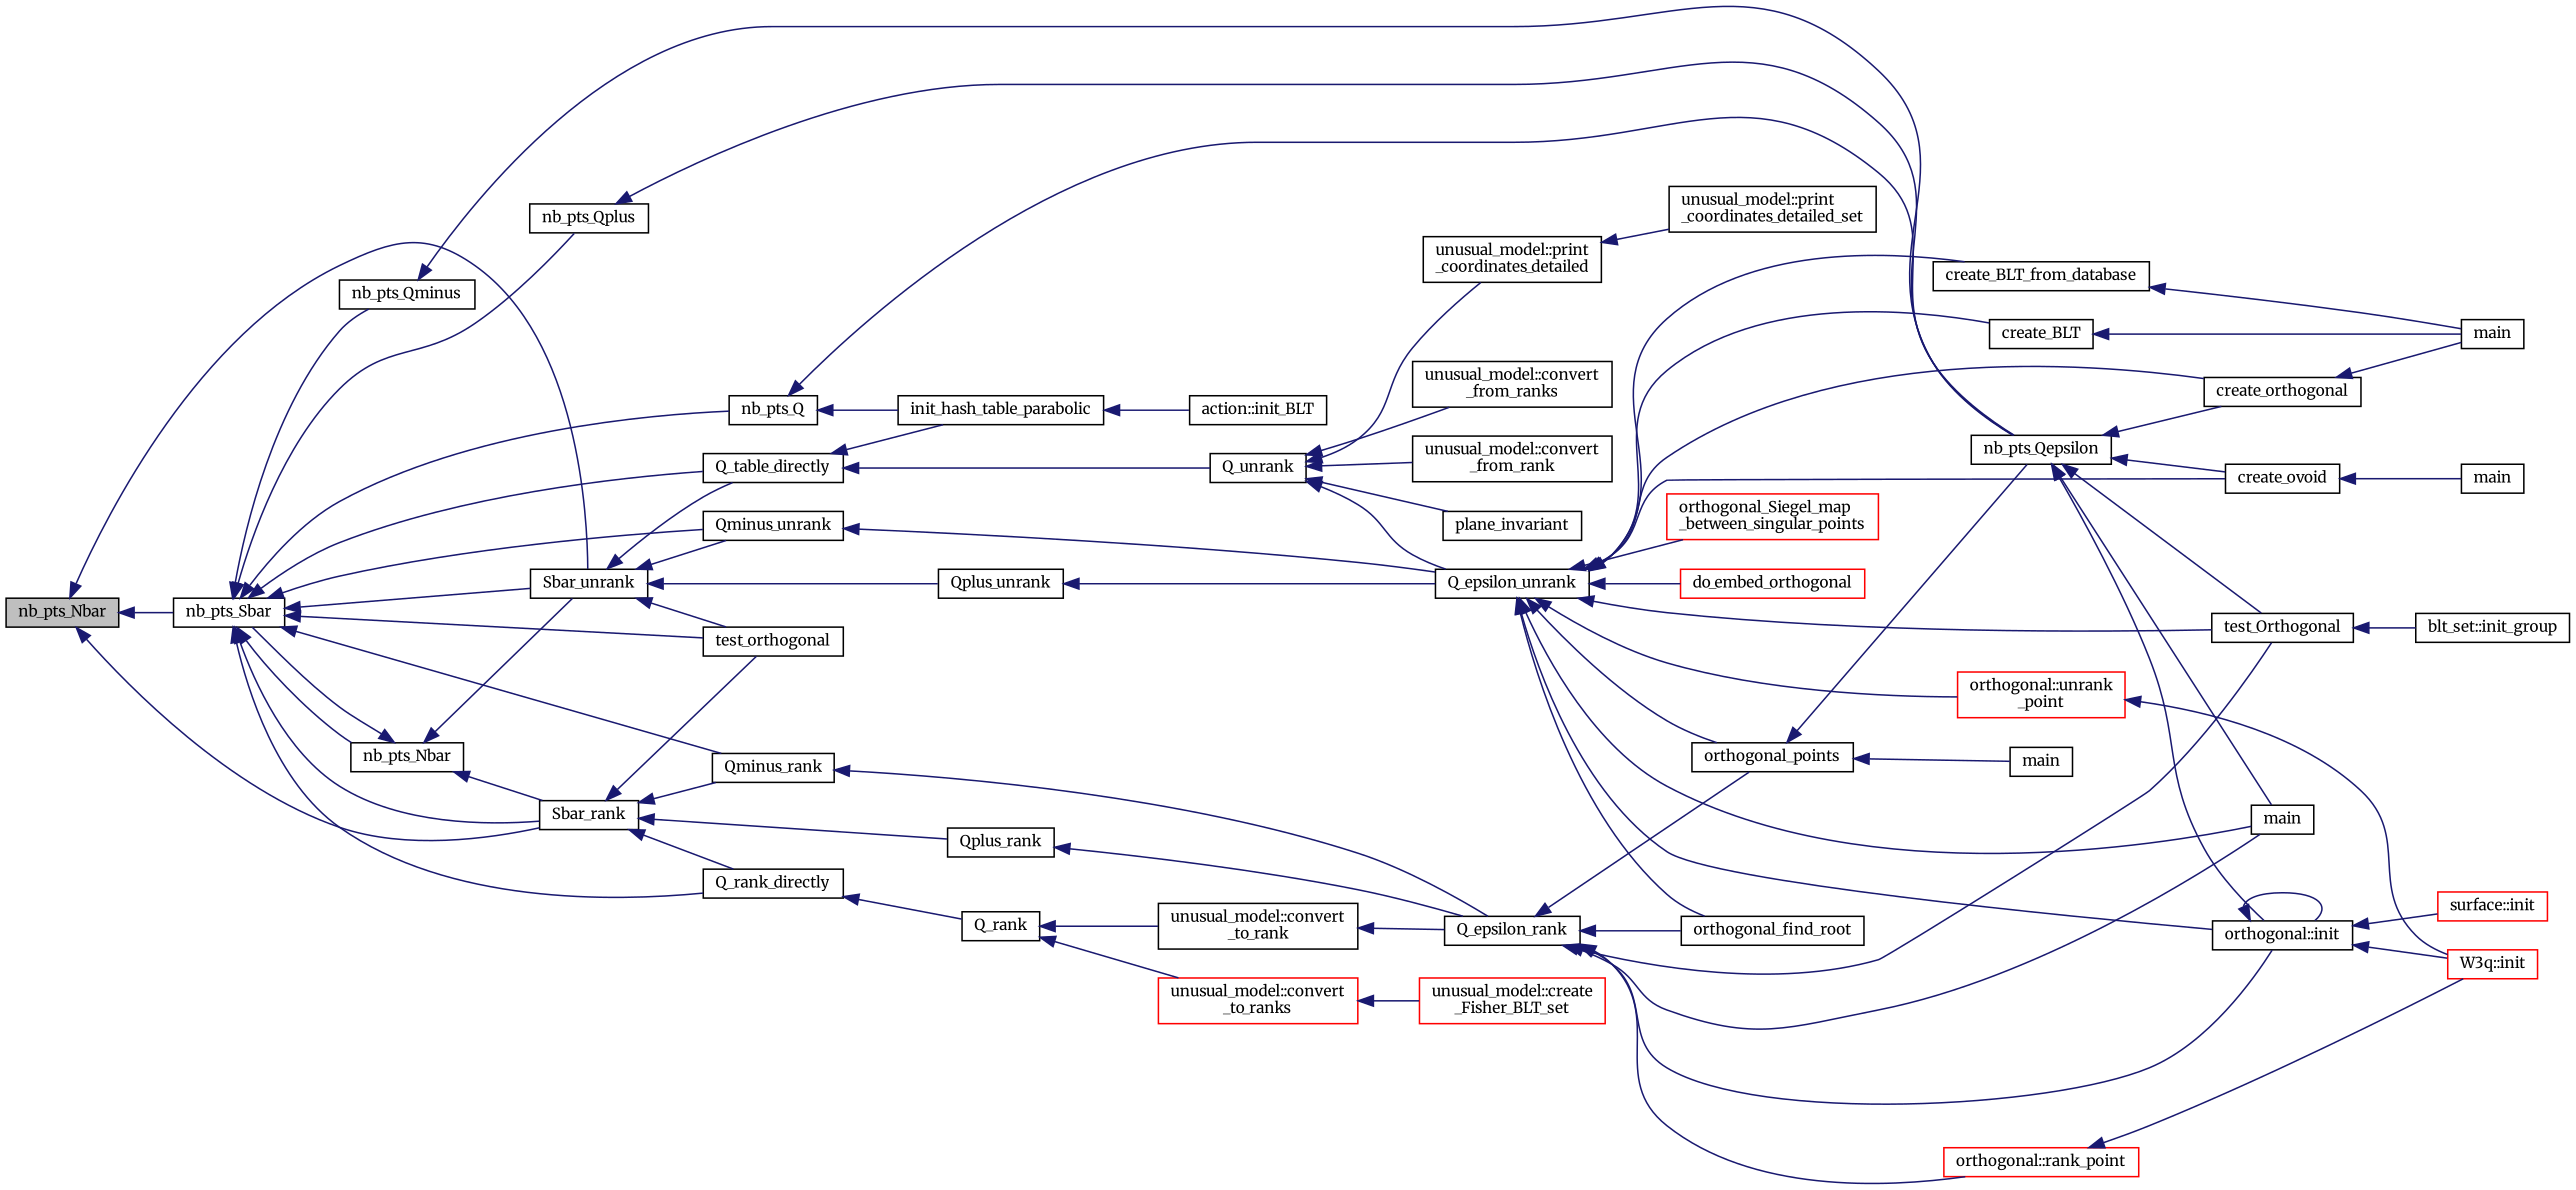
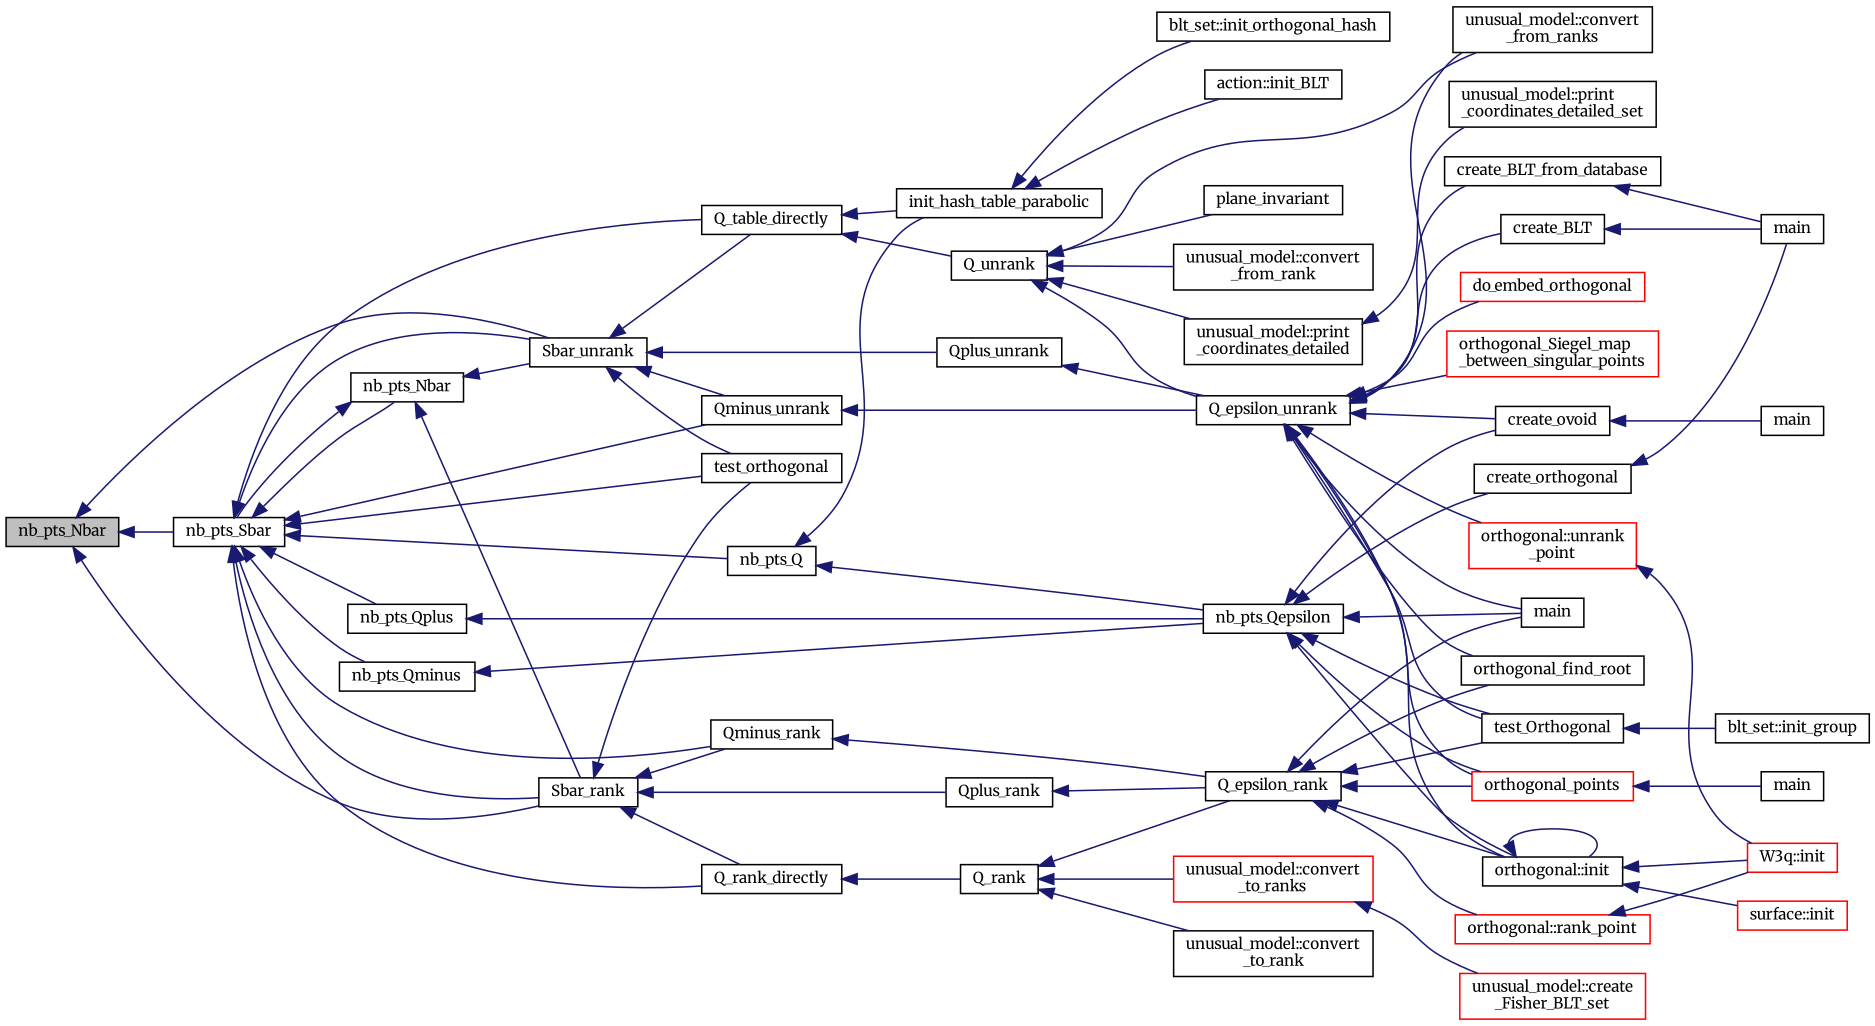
none -> (1273, 27)
(1864, 381) -> (1412, 181)
(1912, 598) -> (1379, 715)
(1773, 757) -> (1553, 786)
(1409, 929) -> (1142, 831)
